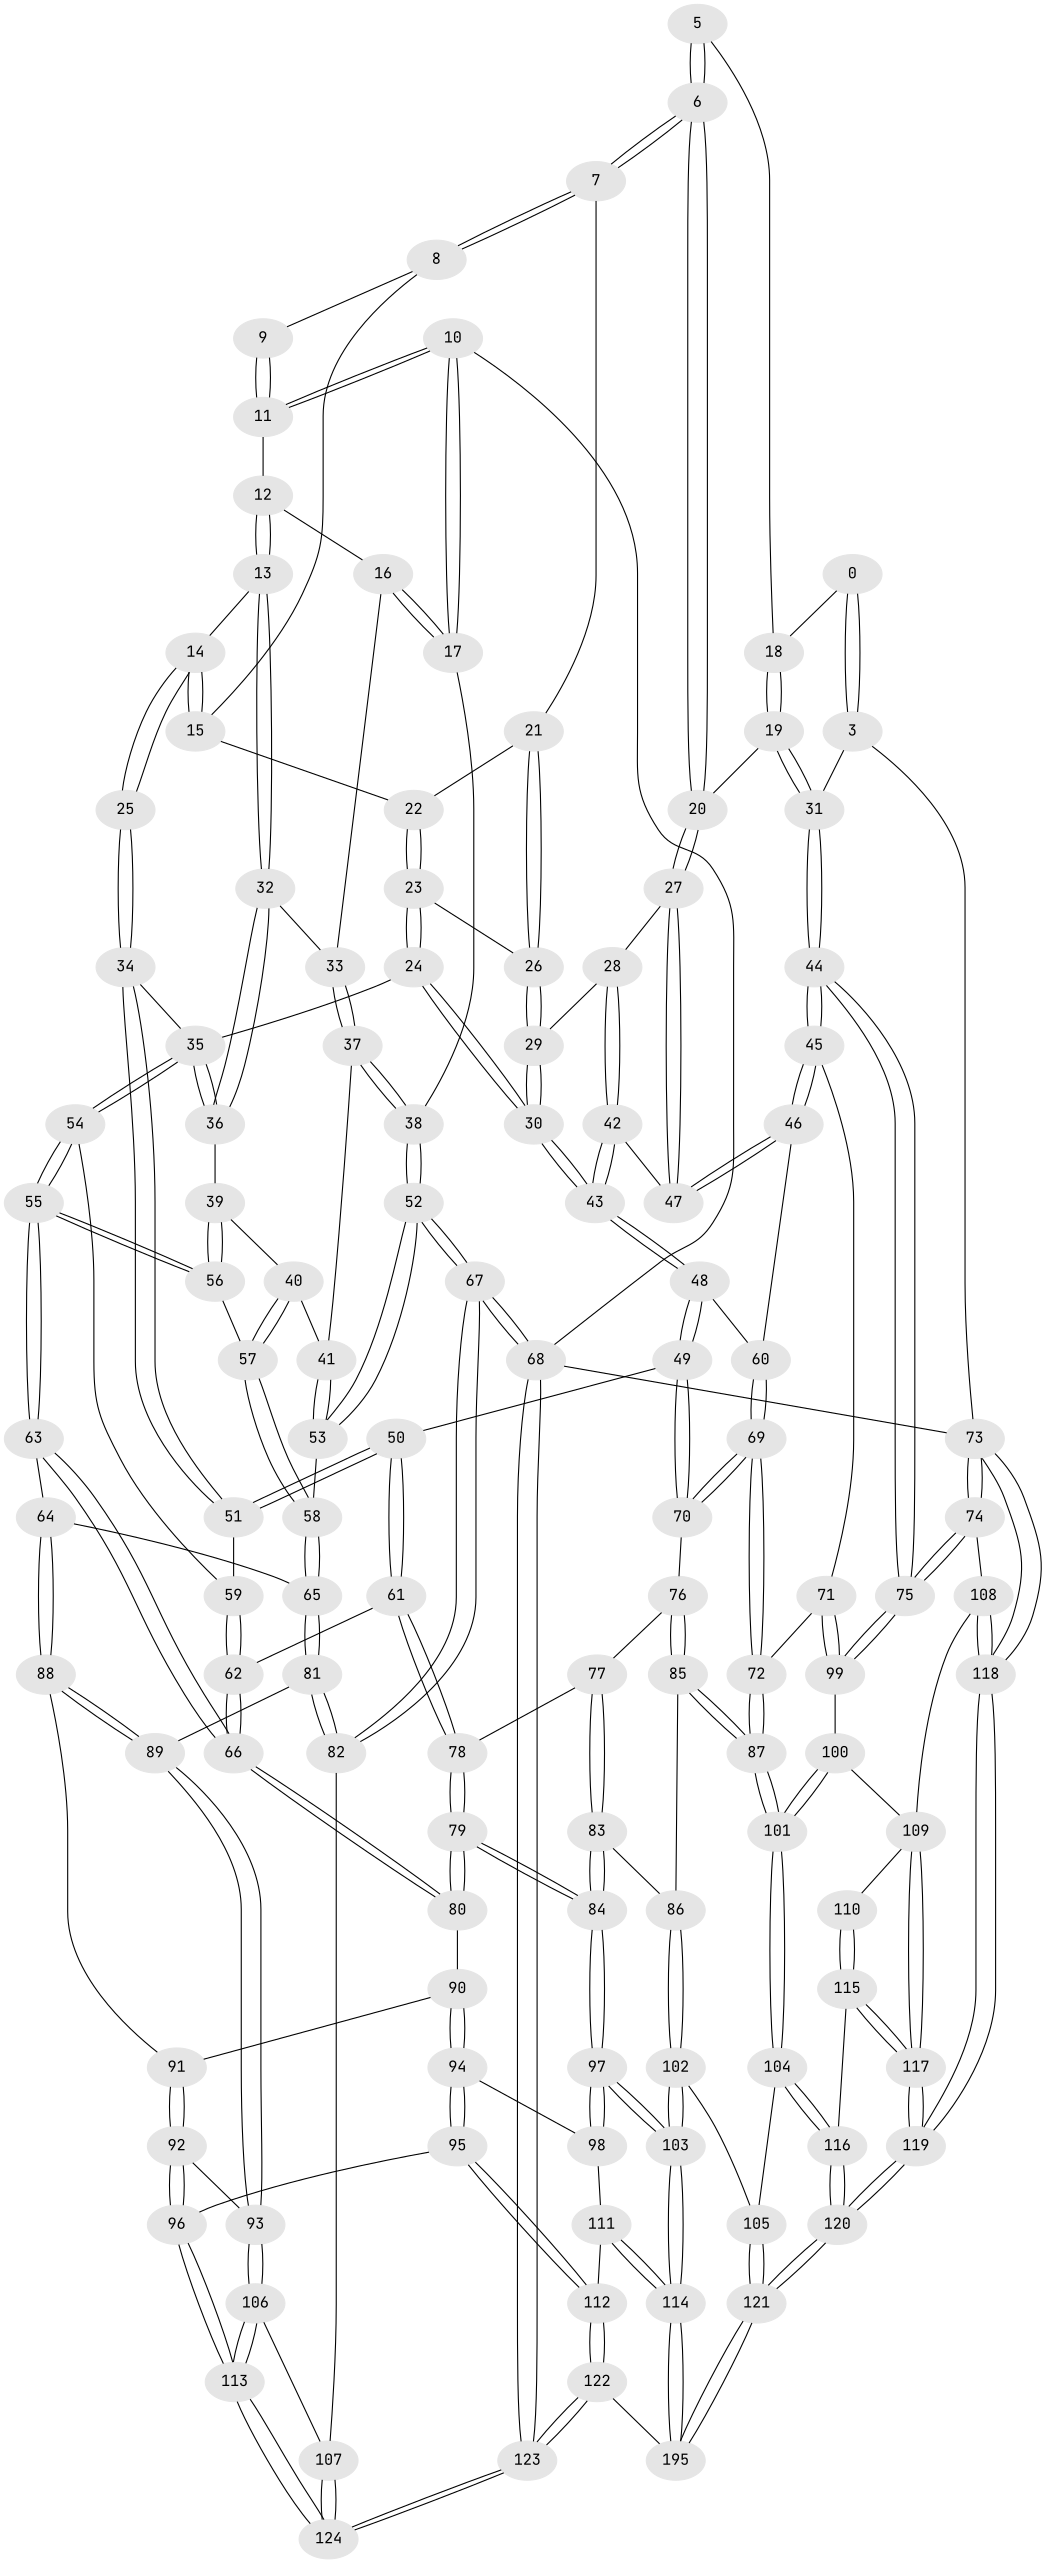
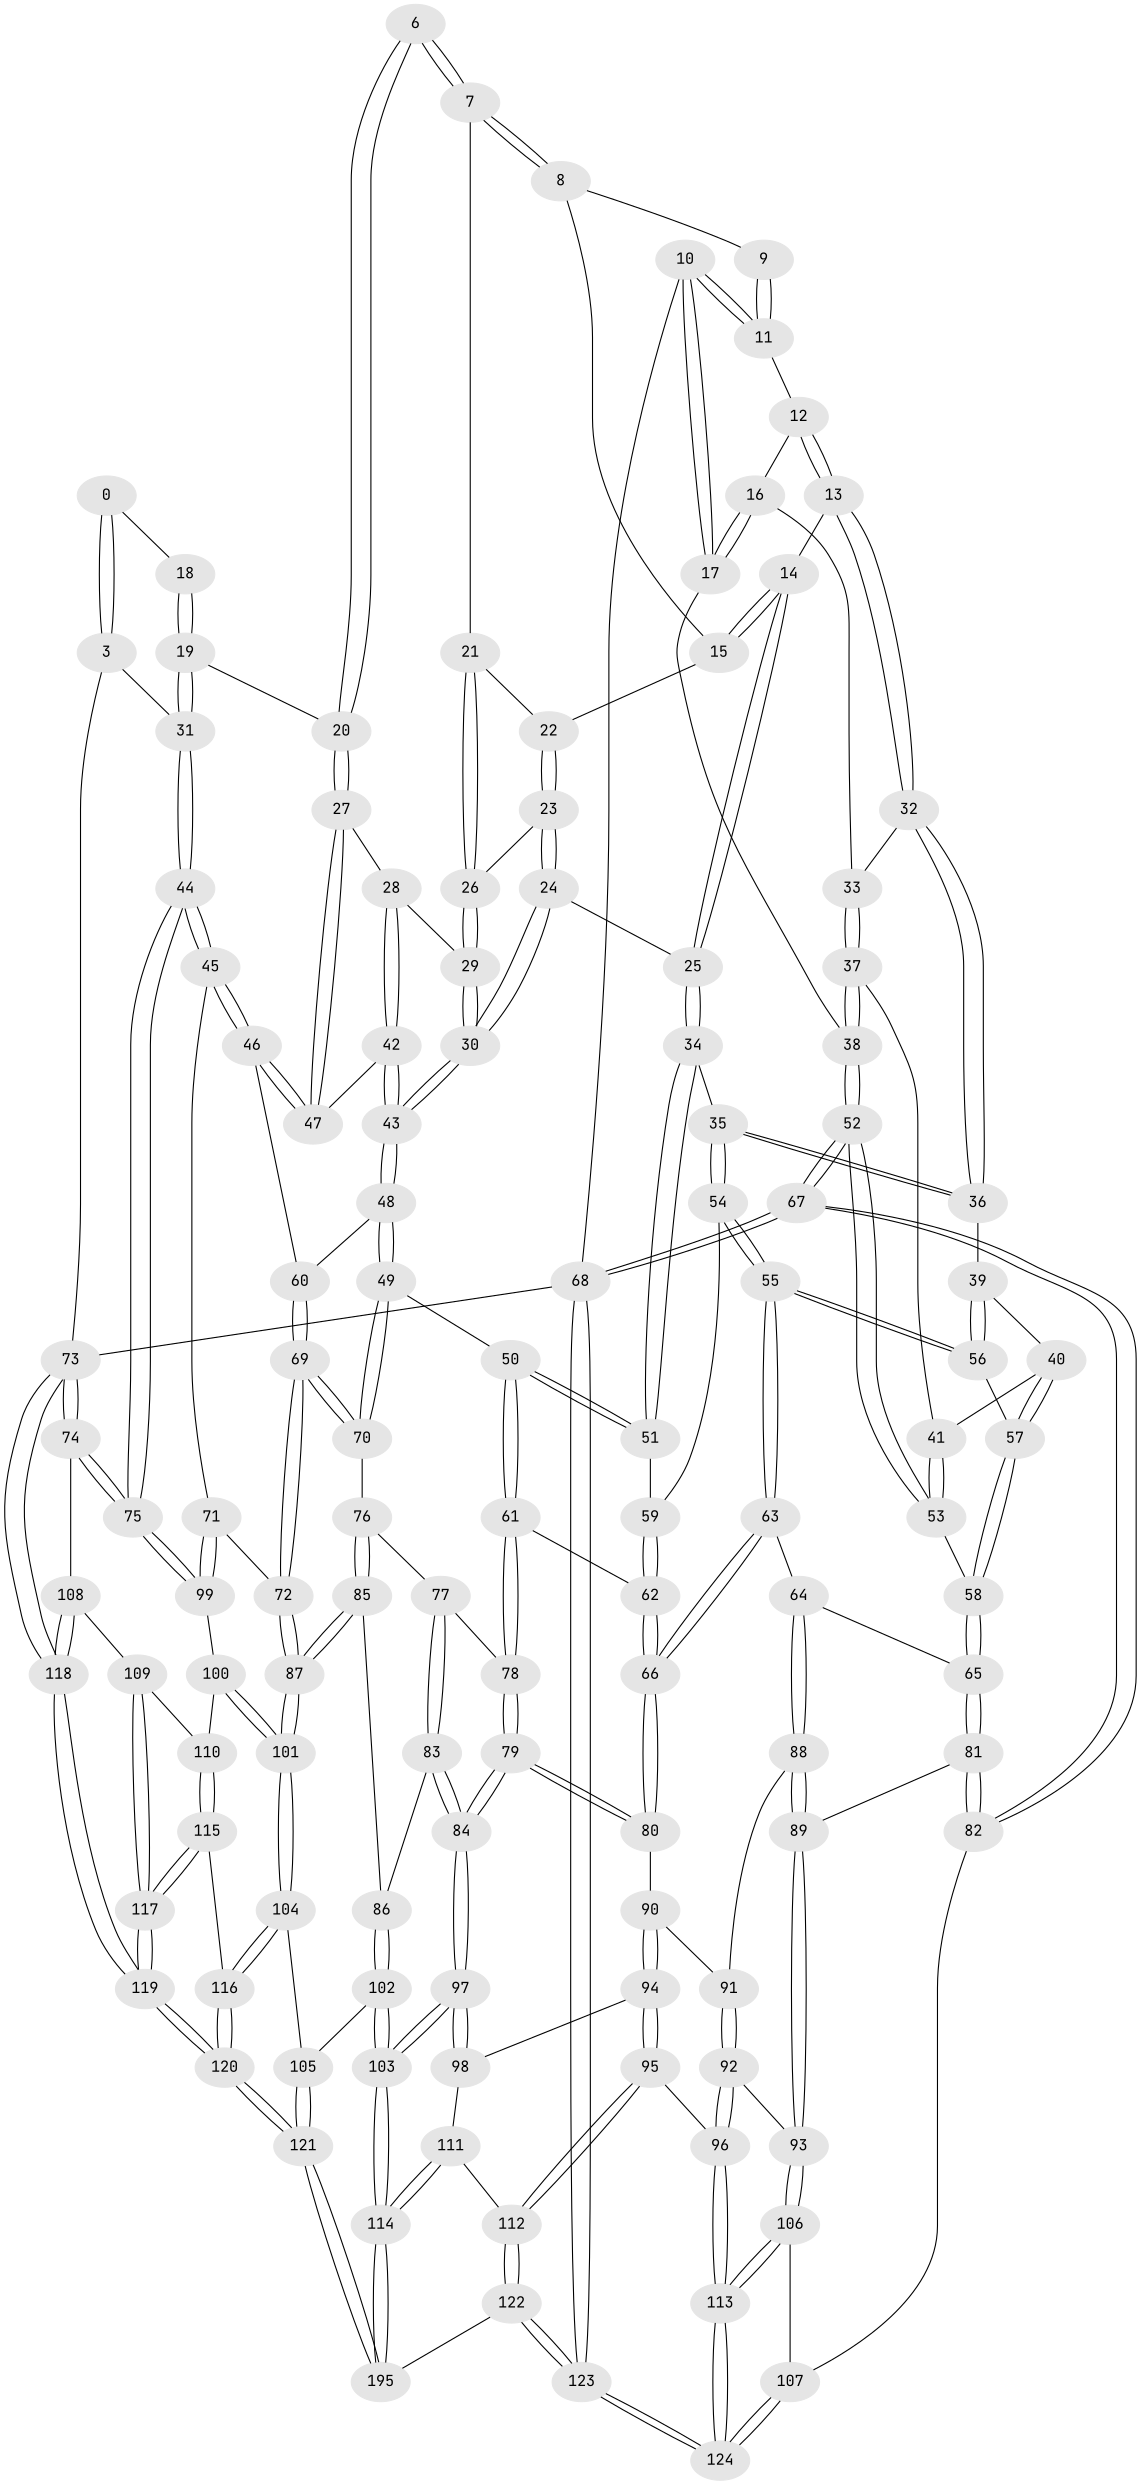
(698, 24) -> none
(307, 1011) -> (621, 928)
(876, 1793) -> (211, 1714)
